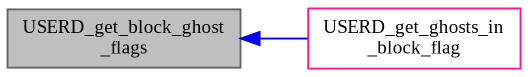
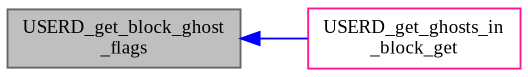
(414, 39) -> (414, 39)
